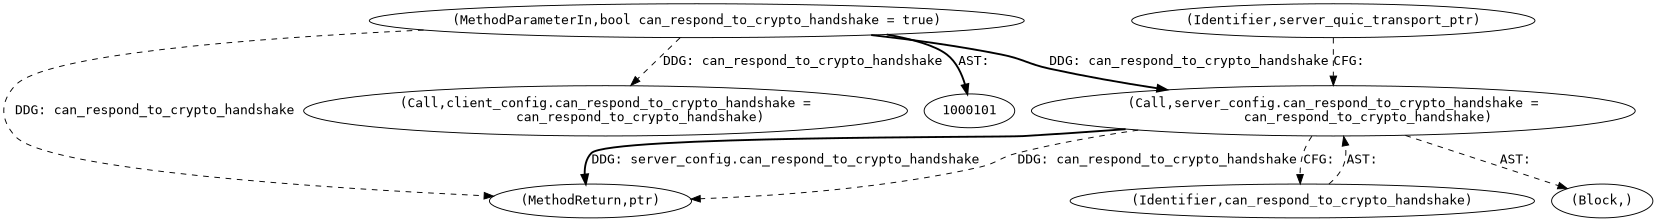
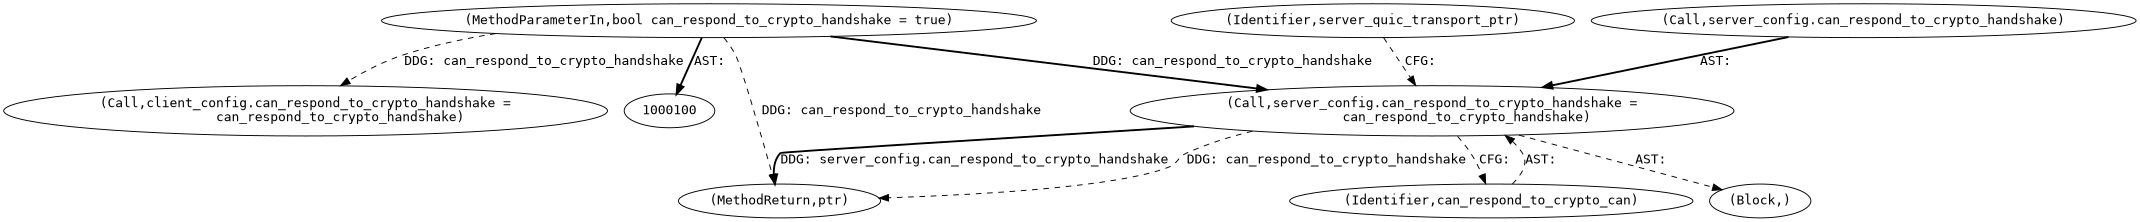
none -> (1864, 21)
(969, 111) -> (670, 111)
(1302, 201) -> (1491, 201)
